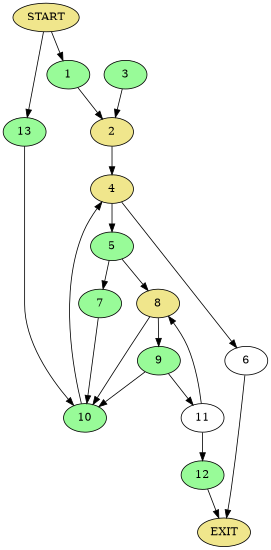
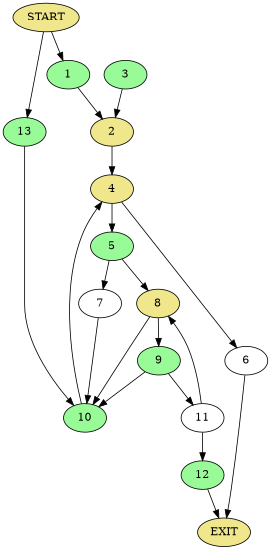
(100, 303) -> (100, 303)
